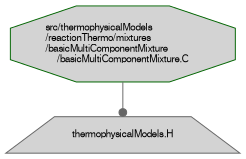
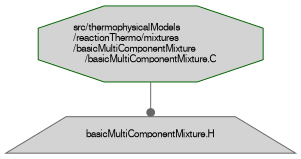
(123, 135) -> (151, 135)
